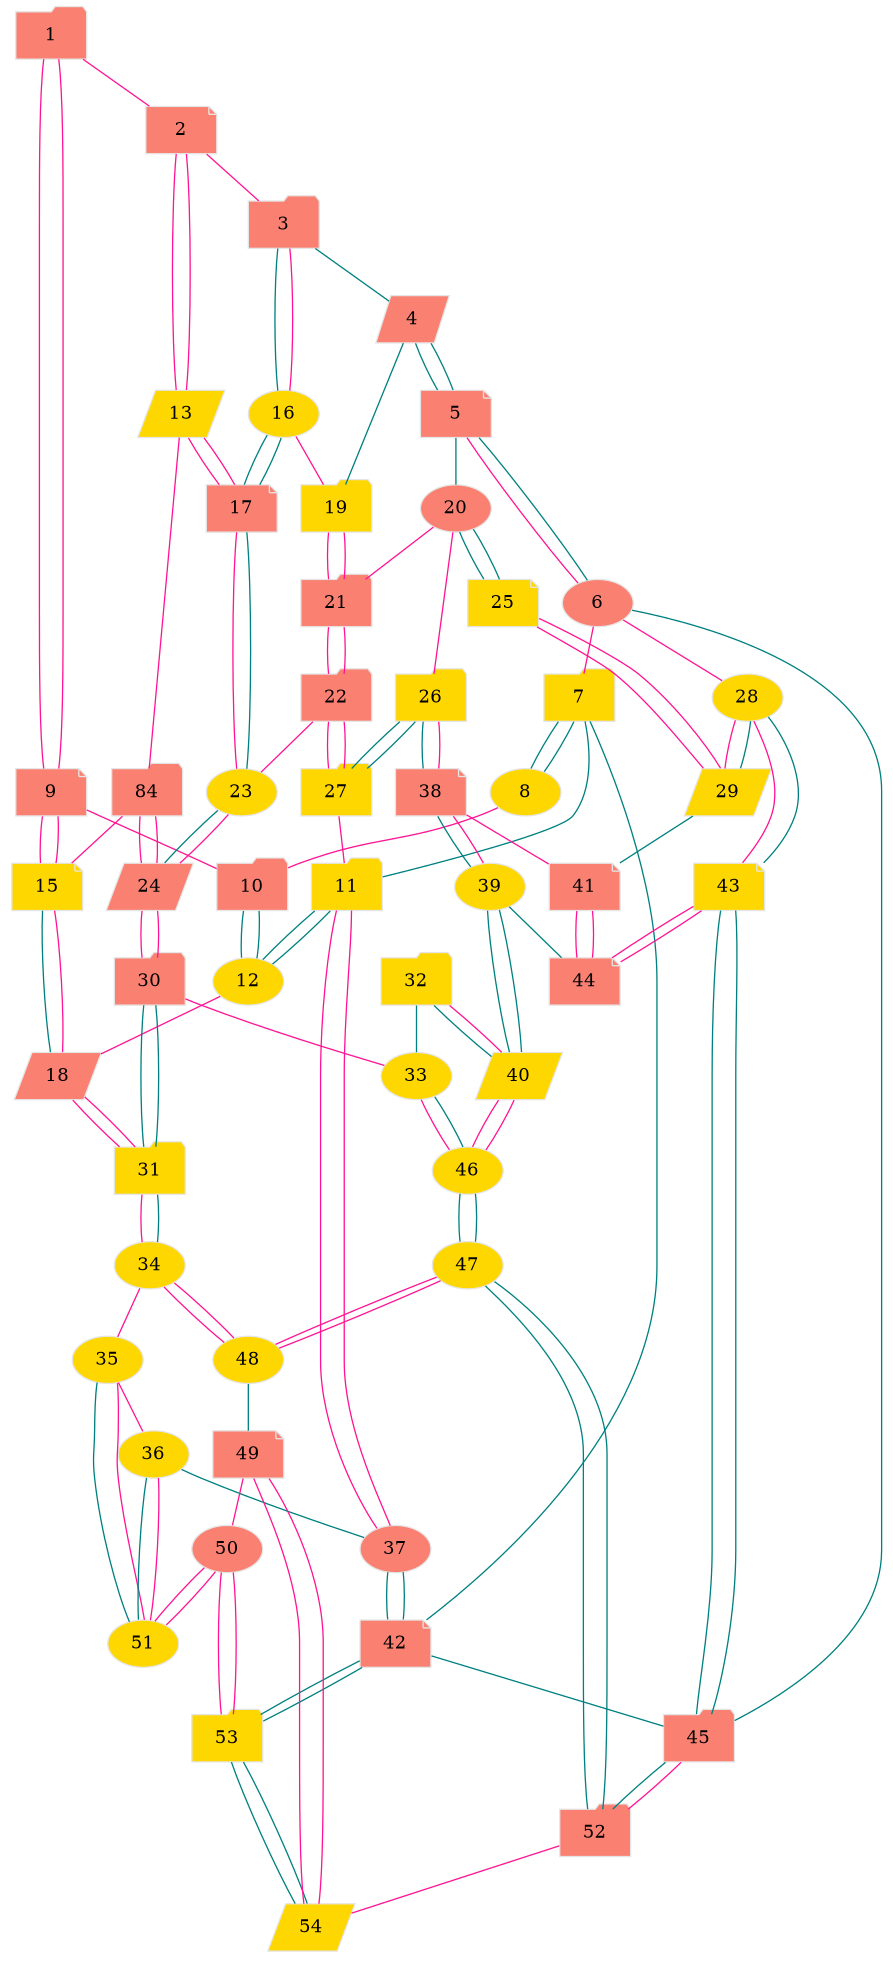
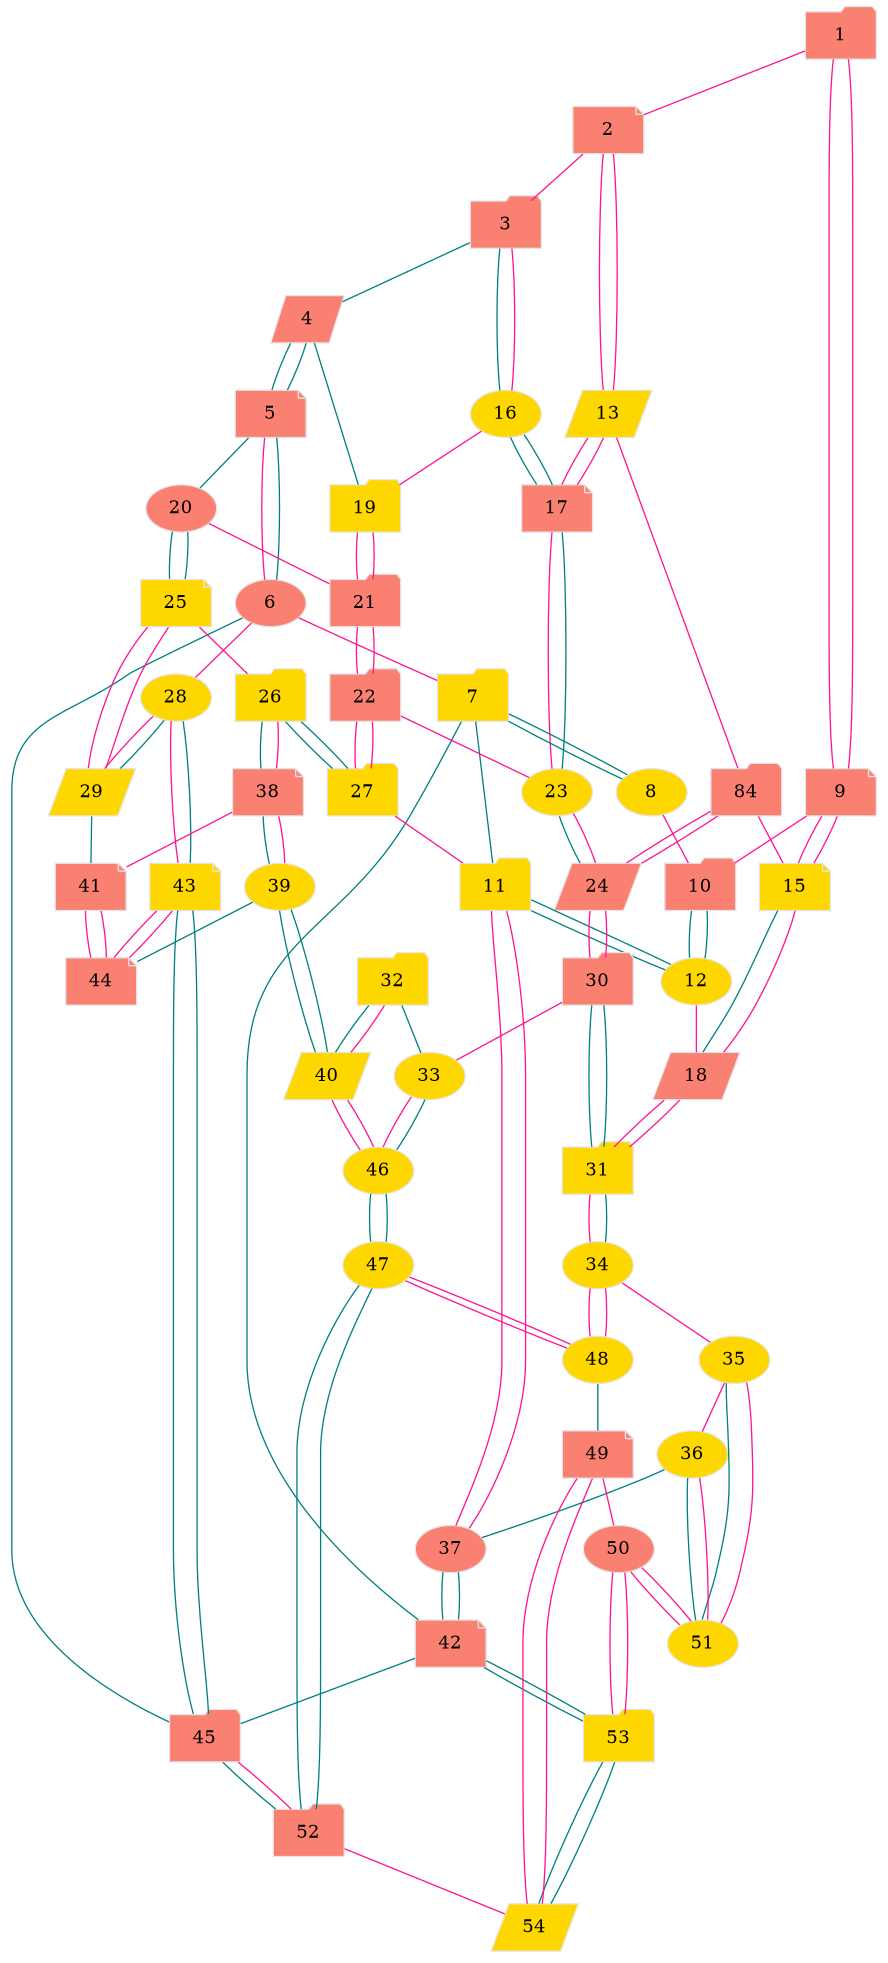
(443, 603) -> (217, 645)
